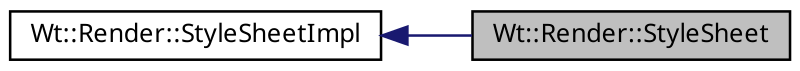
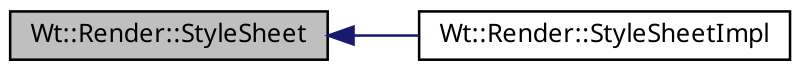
(440, 36) -> (386, 36)
